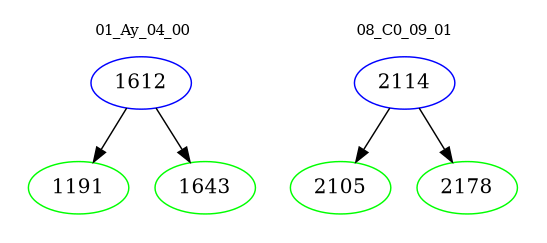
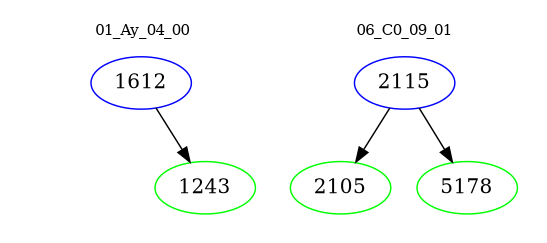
(405, 31) -> (405, 31)
(405, 83) -> (405, 83)
(79, 188) -> none
(205, 188) -> (205, 188)
(467, 188) -> (467, 188)
